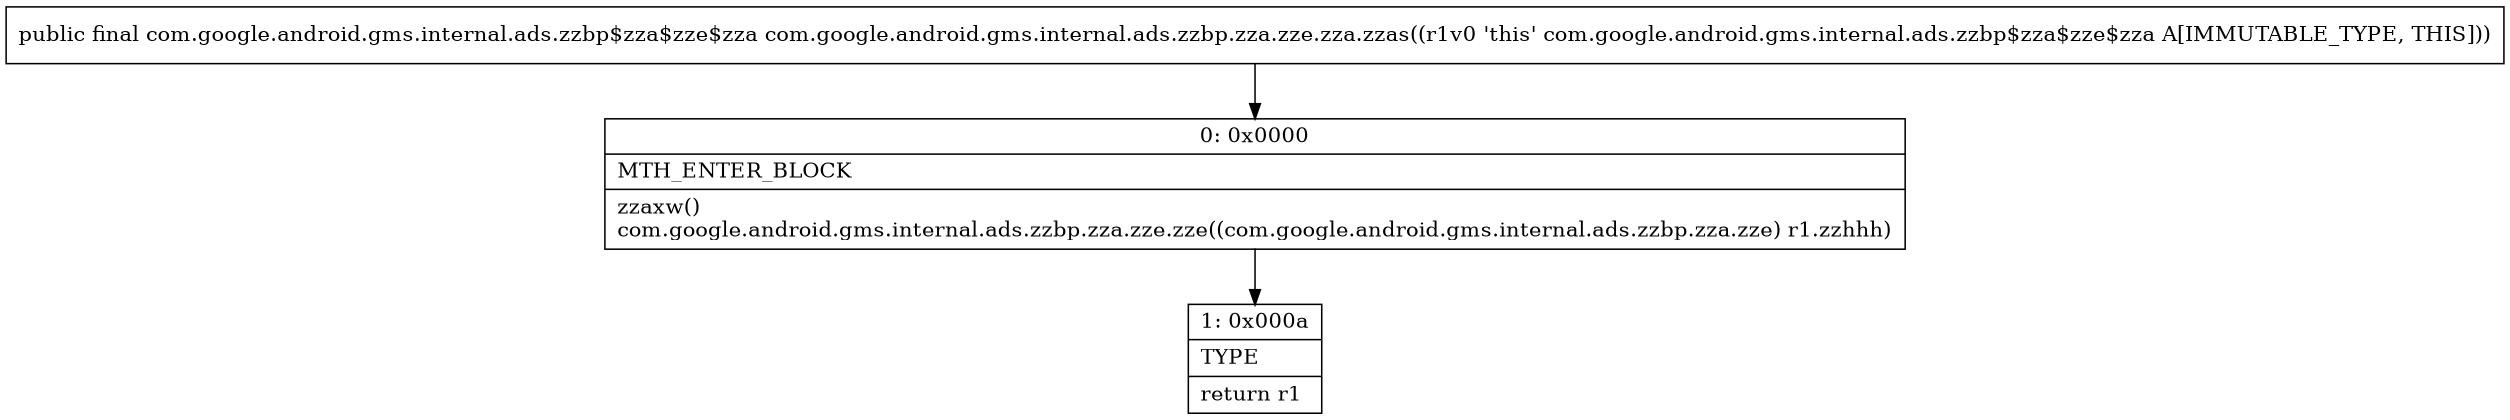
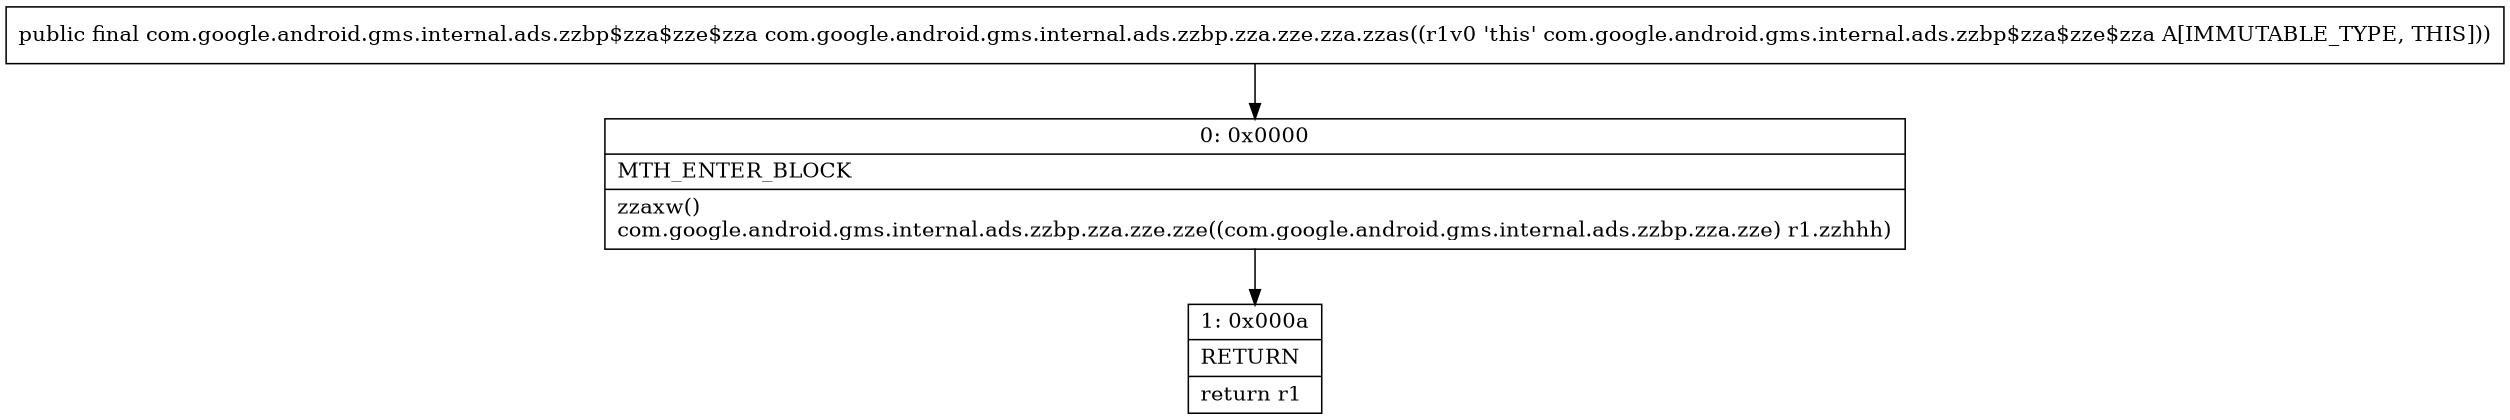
(1230, 357) -> (1250, 357)
